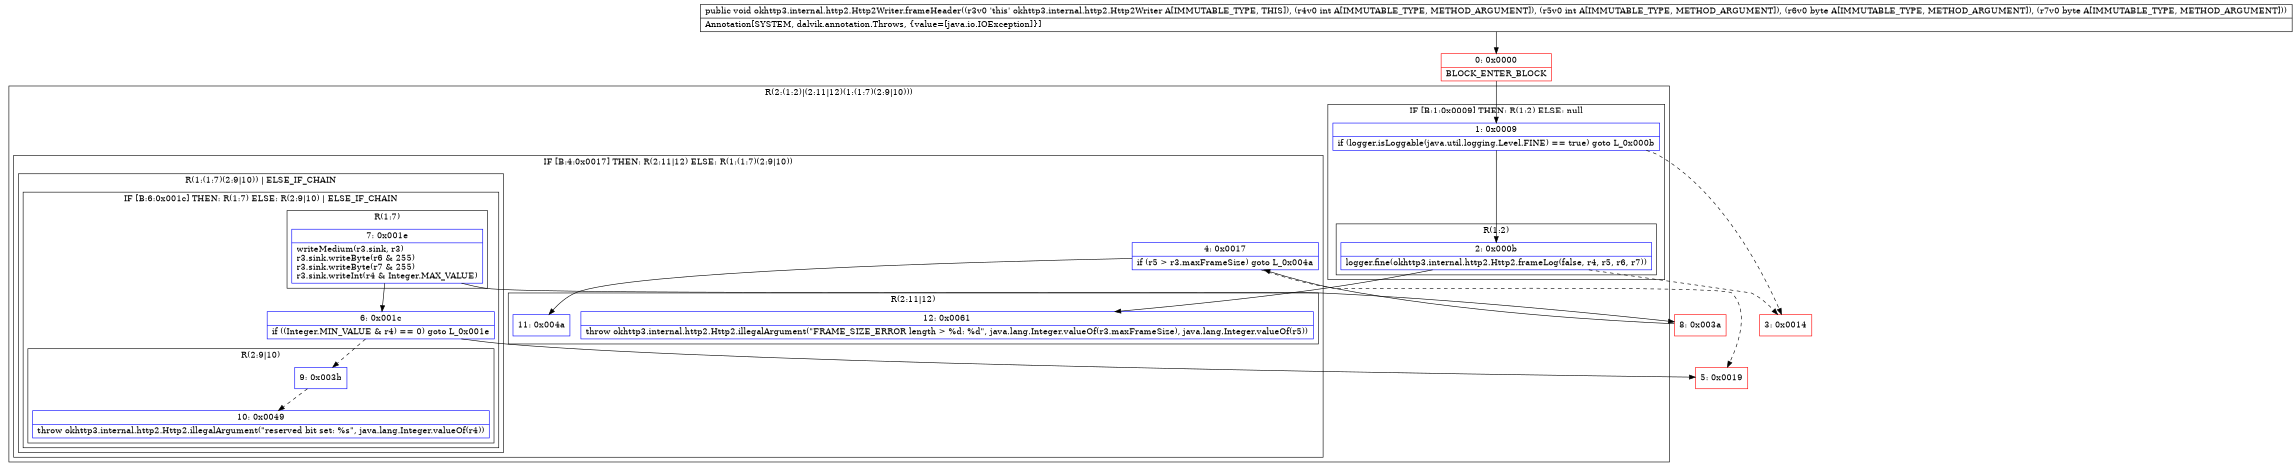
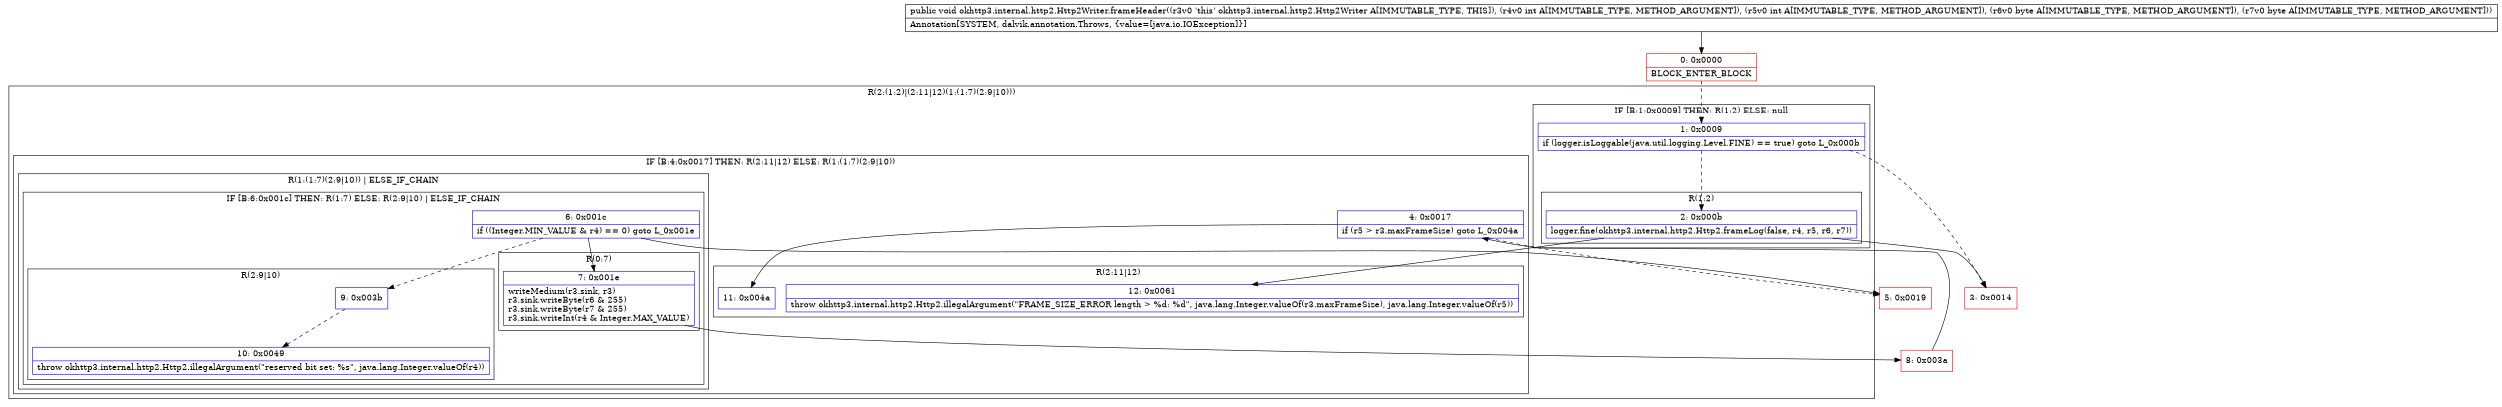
(1496, 99) -> (1701, 99)
(1496, 193) -> (1701, 178)
(387, 217) -> (599, 259)
(1684, 283) -> (1915, 247)
(384, 294) -> (590, 249)
